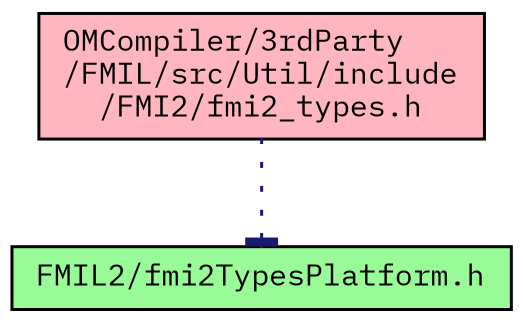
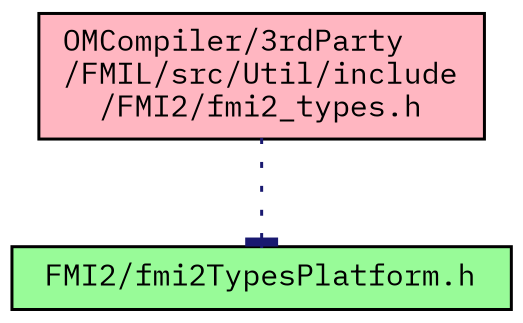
(262, 278) -> (262, 278)
